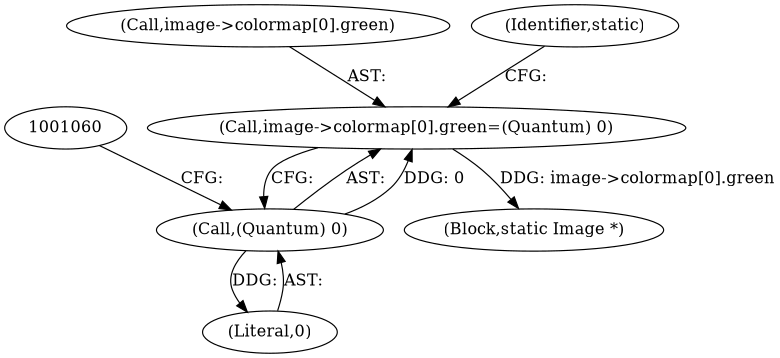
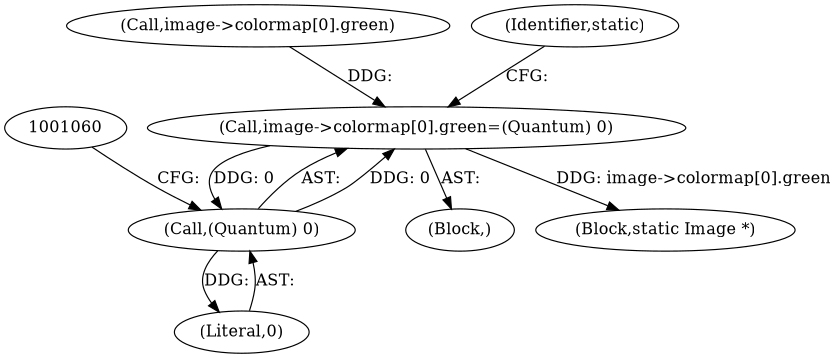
(370, 77) -> (373, 77)
(295, 179) -> (244, 179)
none -> (460, 230)
